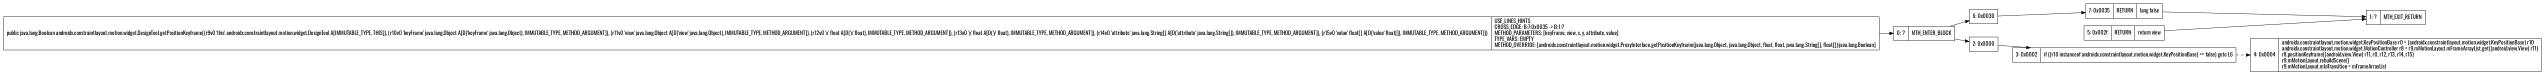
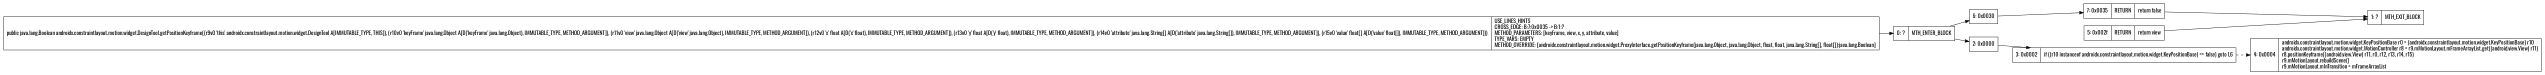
(2150, 11) -> (2150, 11)
(2403, 17) -> (2403, 17)
